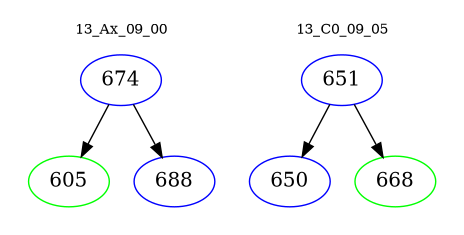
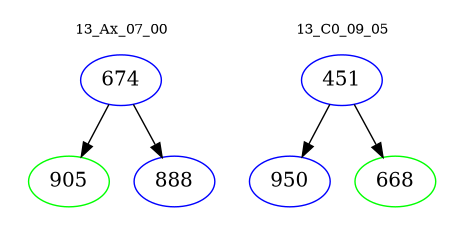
(122, 30) -> (122, 30)
(342, 80) -> (342, 80)
(69, 181) -> (69, 181)
(174, 181) -> (174, 181)
(290, 181) -> (290, 181)
